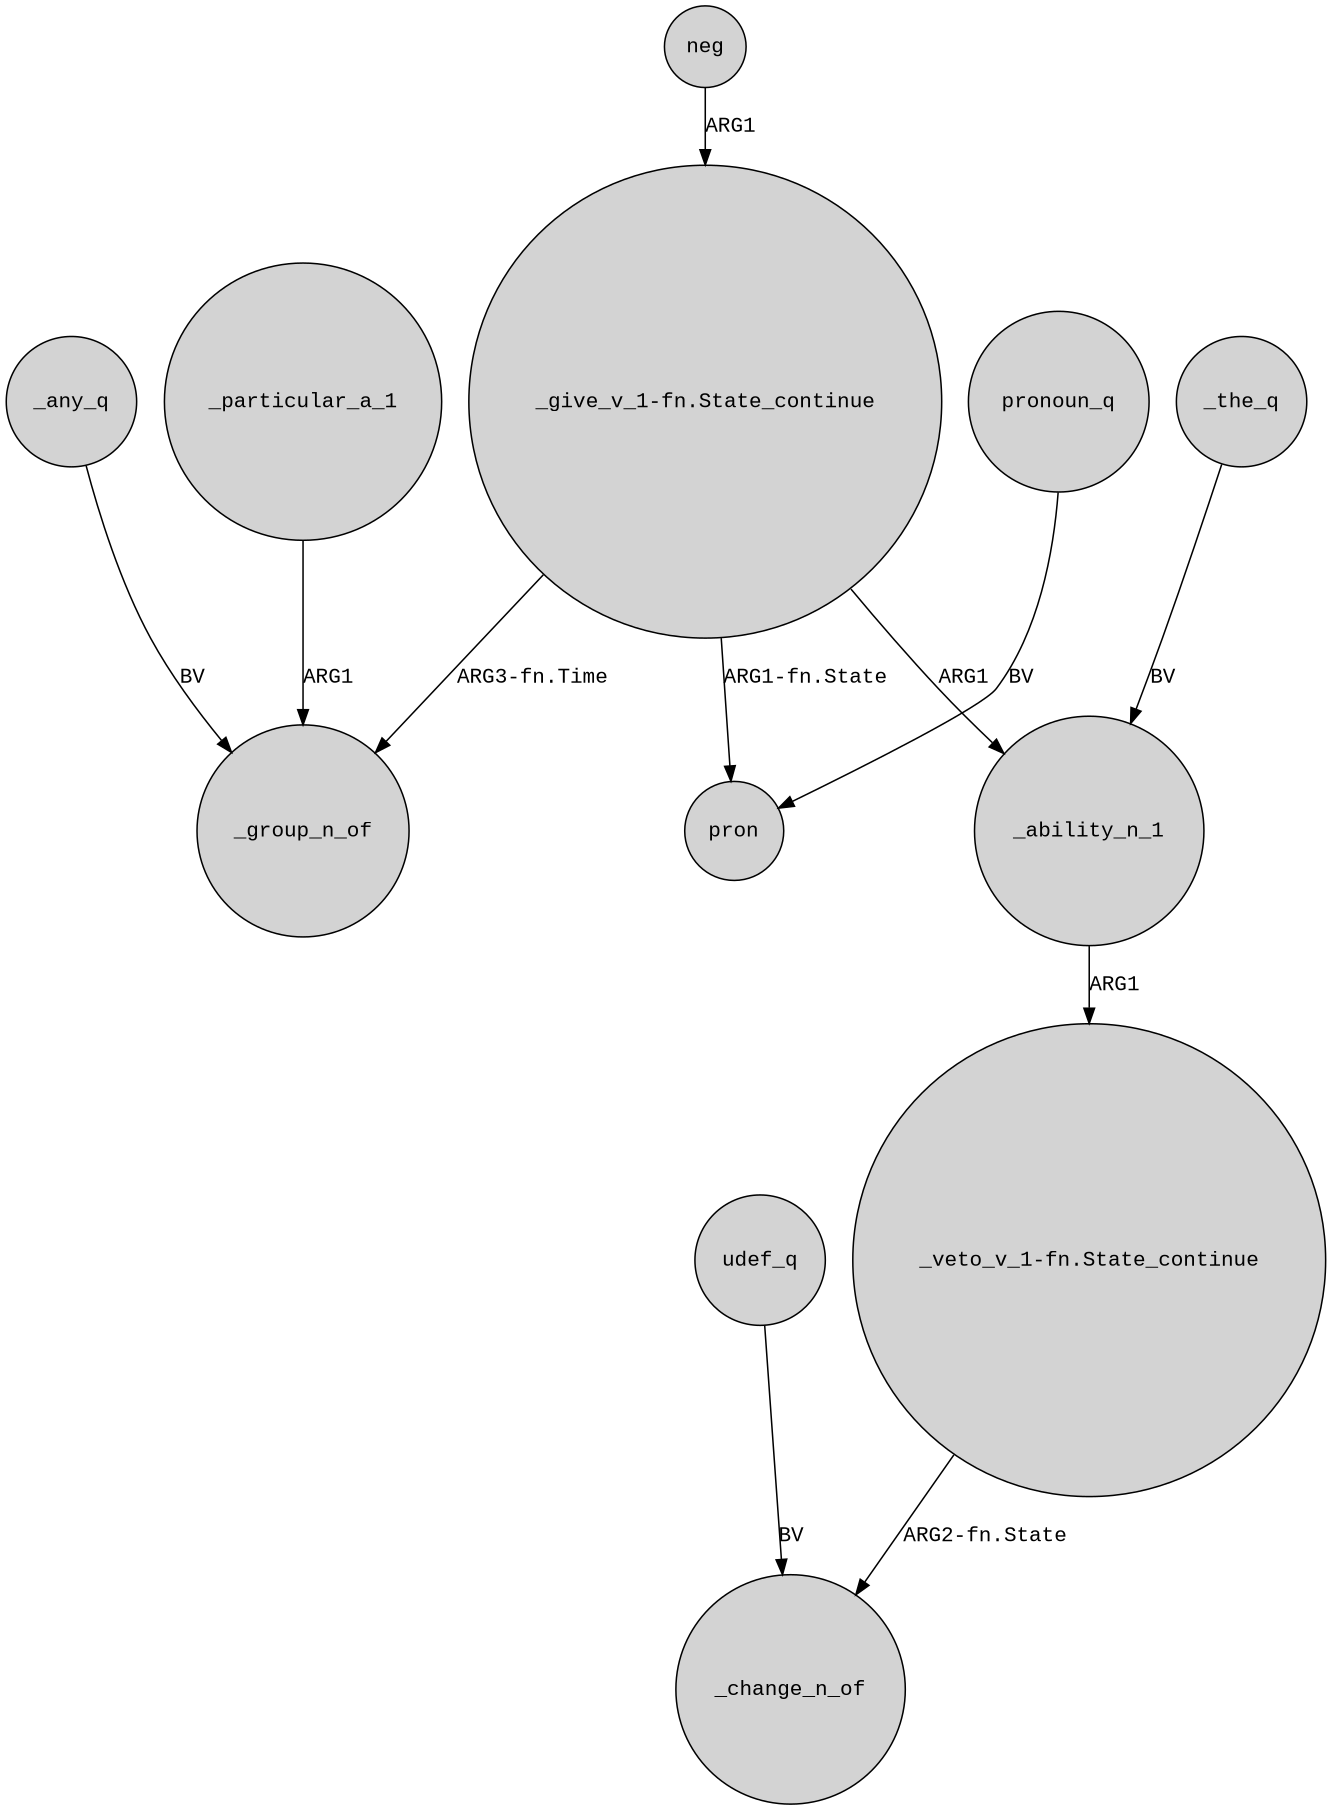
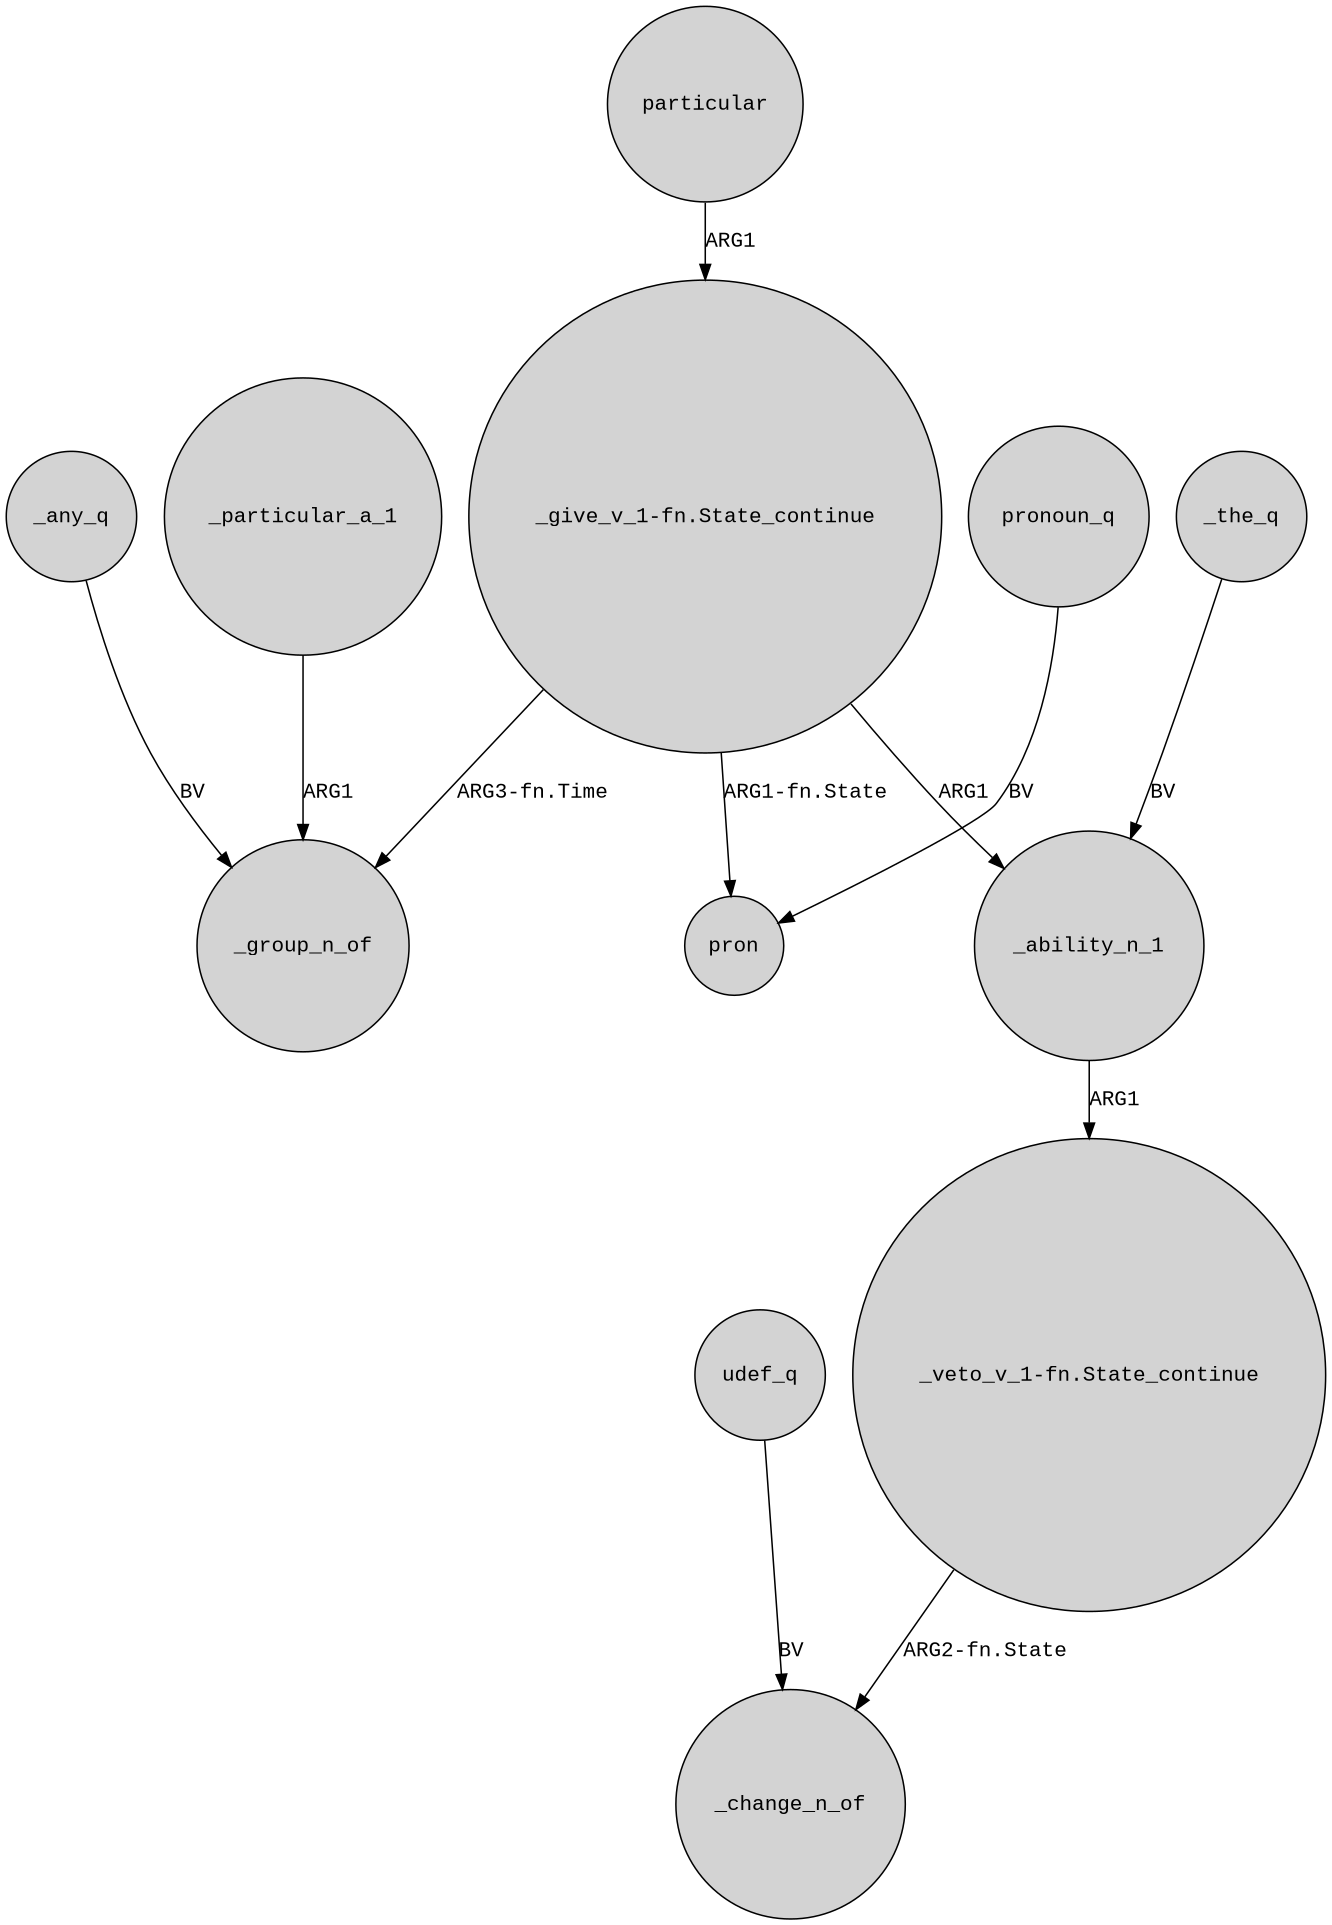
(705, 47) -> (705, 104)
